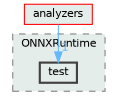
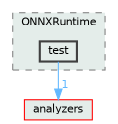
(58, 41) -> (58, 77)
